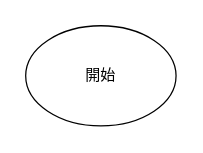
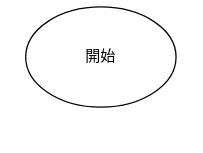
(101, 76) -> (101, 57)
